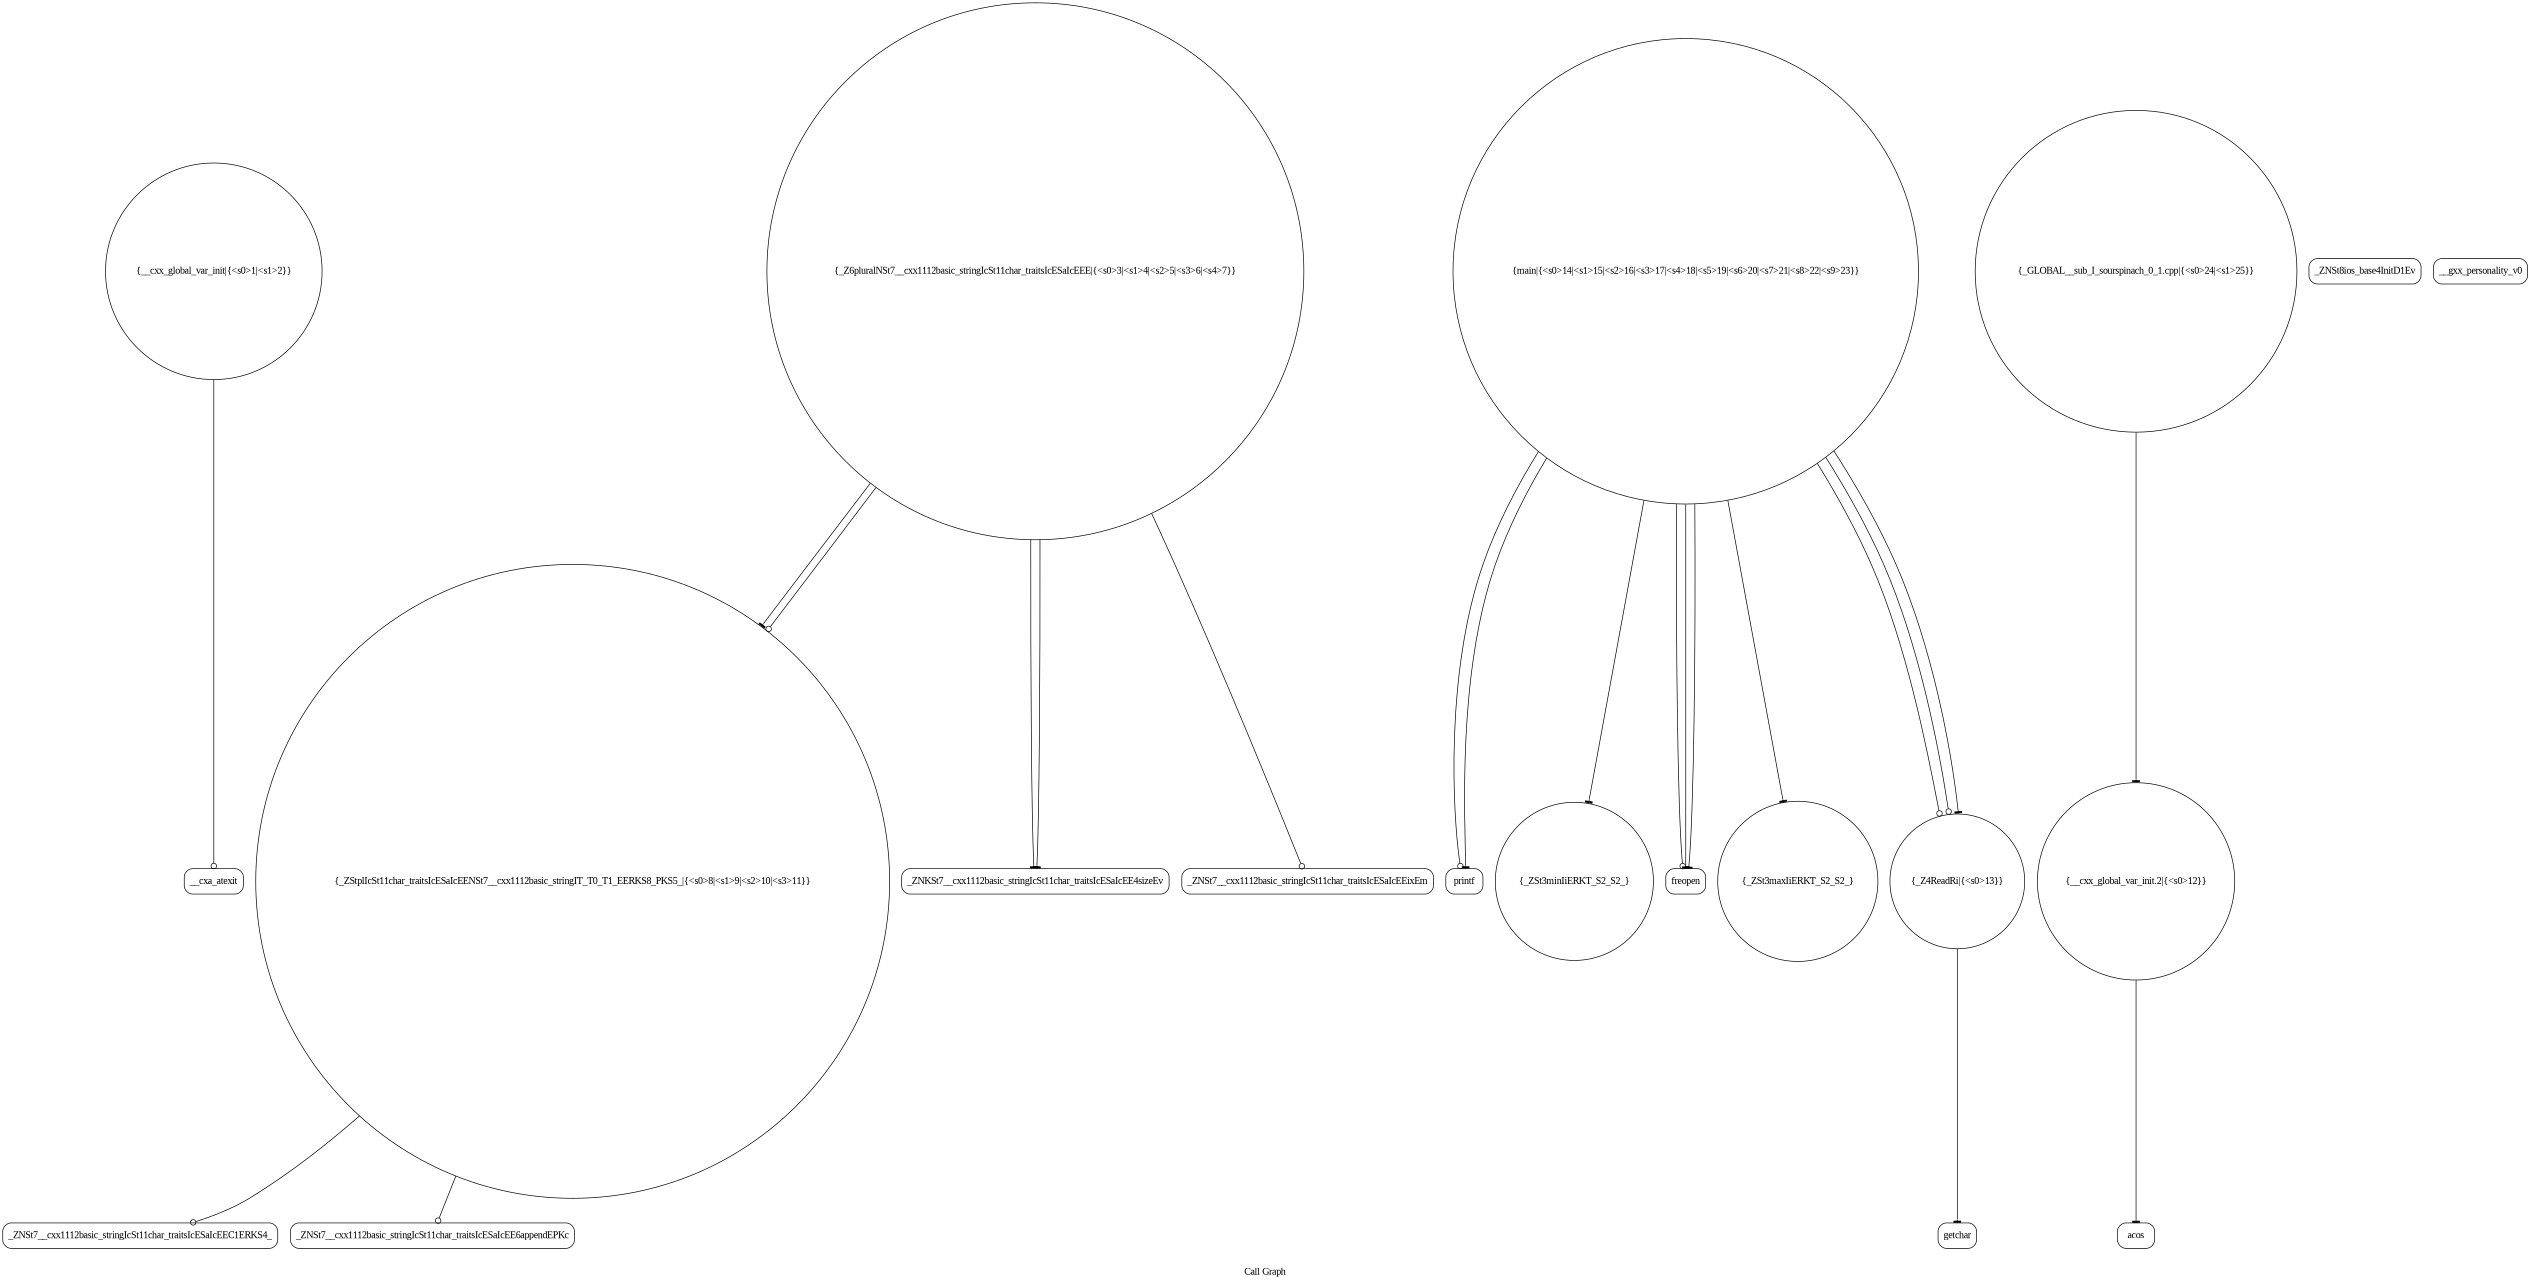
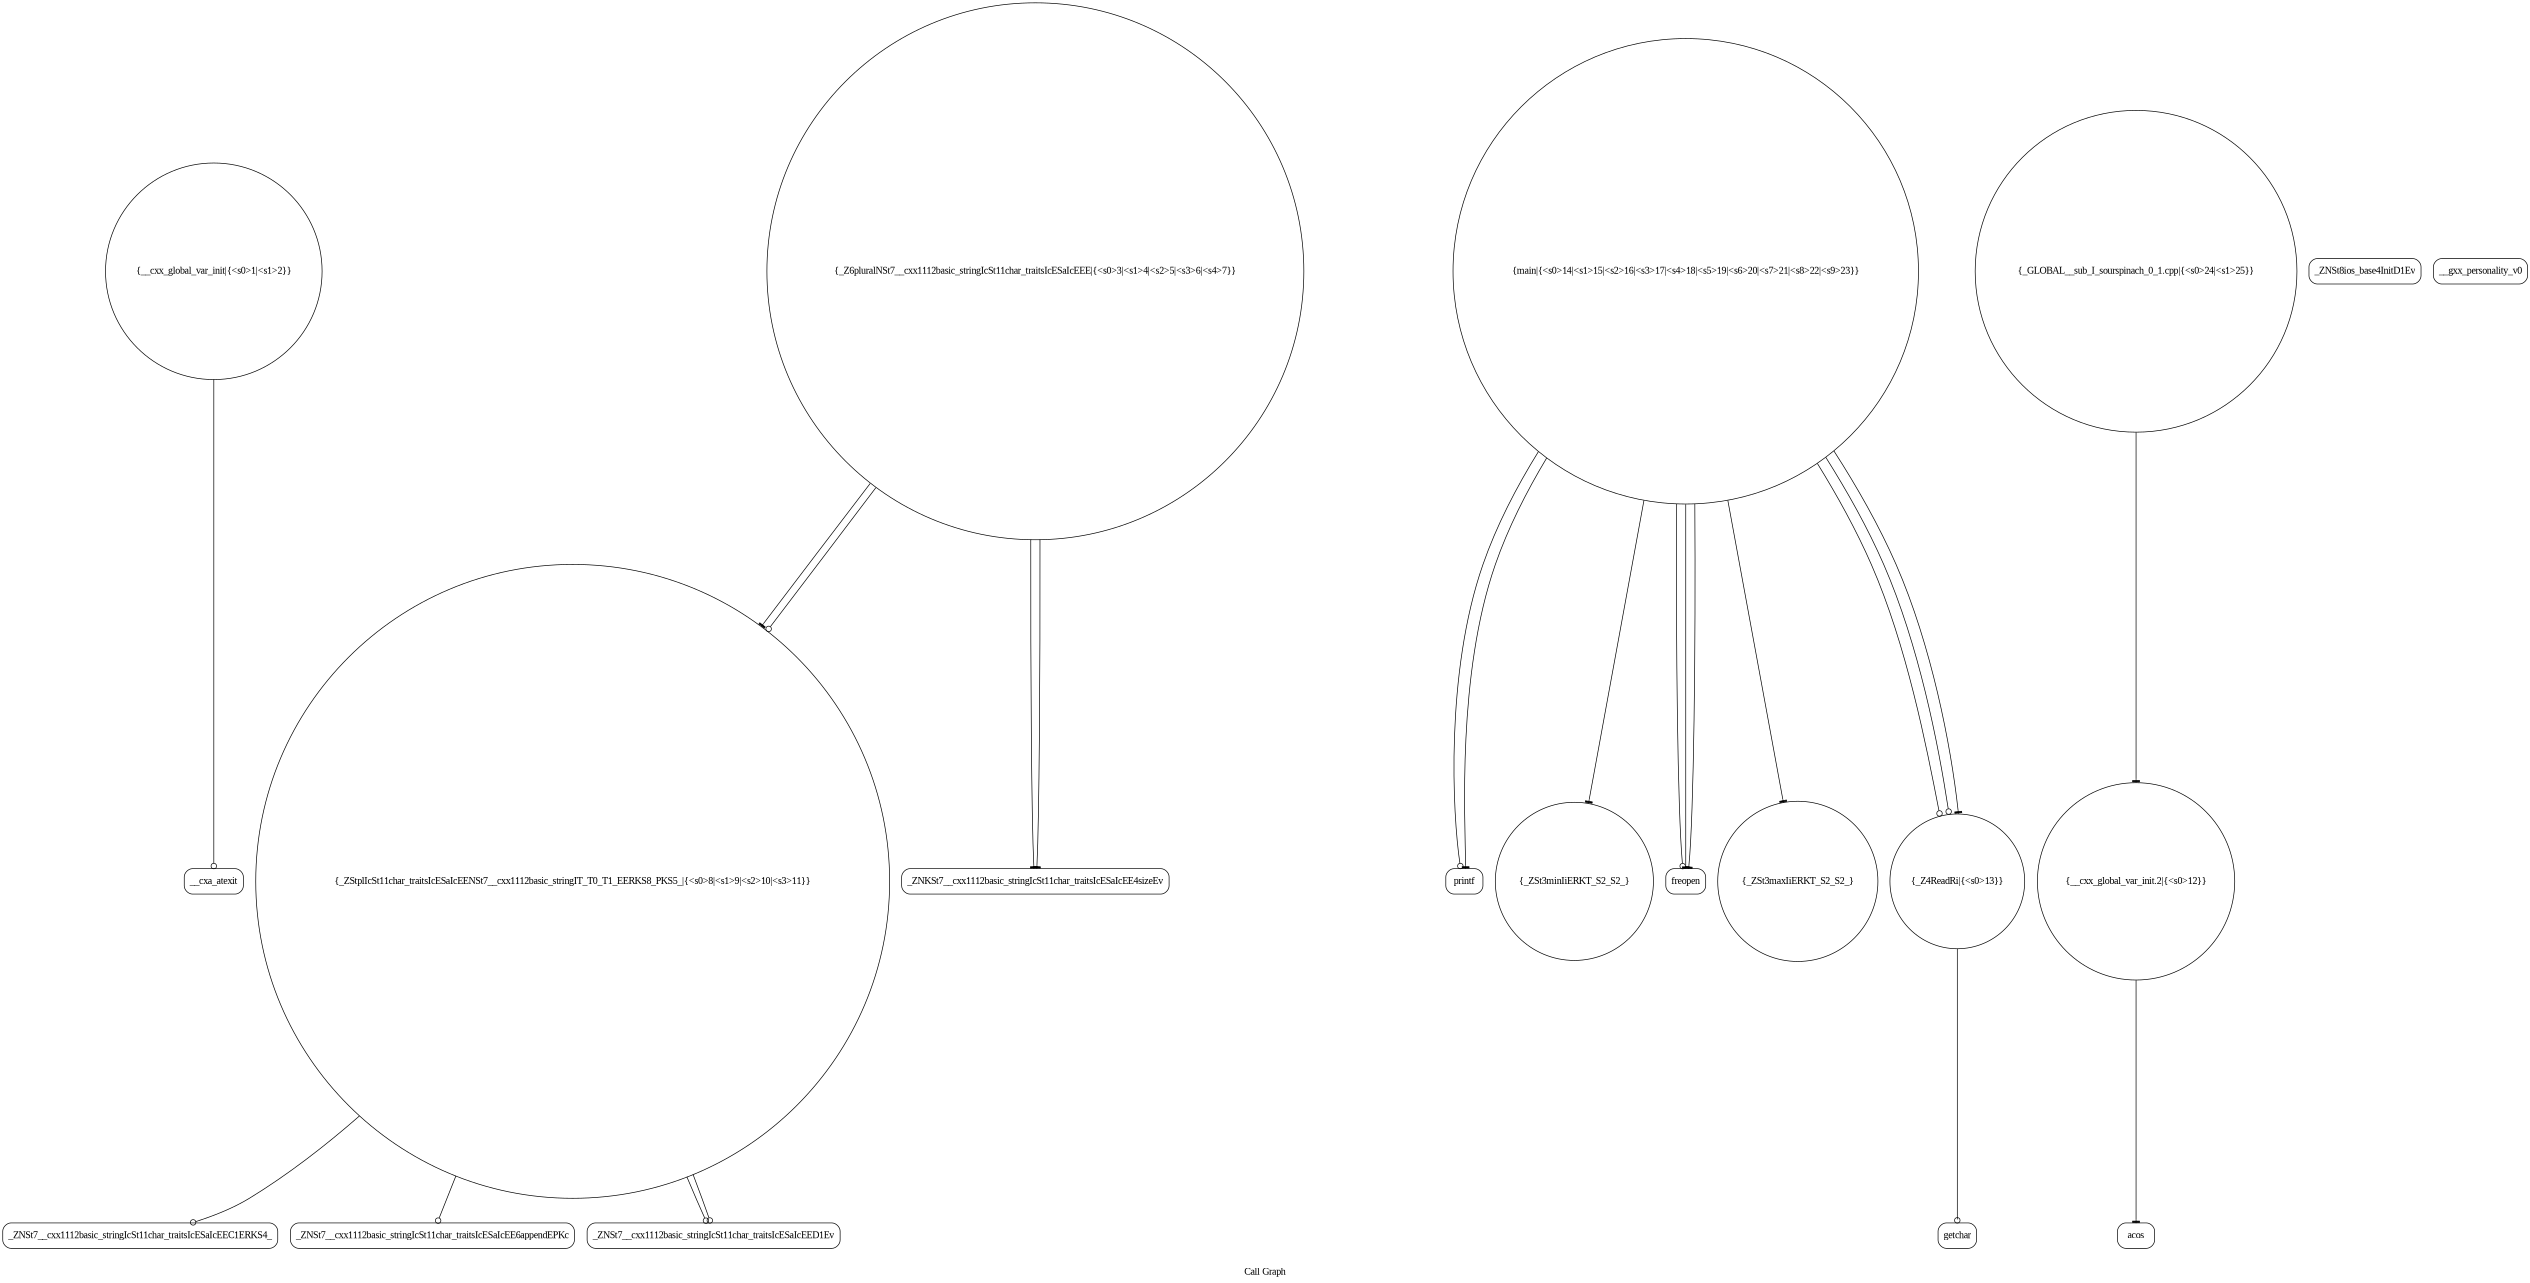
(1308, 881) -> none
(1957, 1084) -> (1957, 1084)
none -> (714, 1236)
